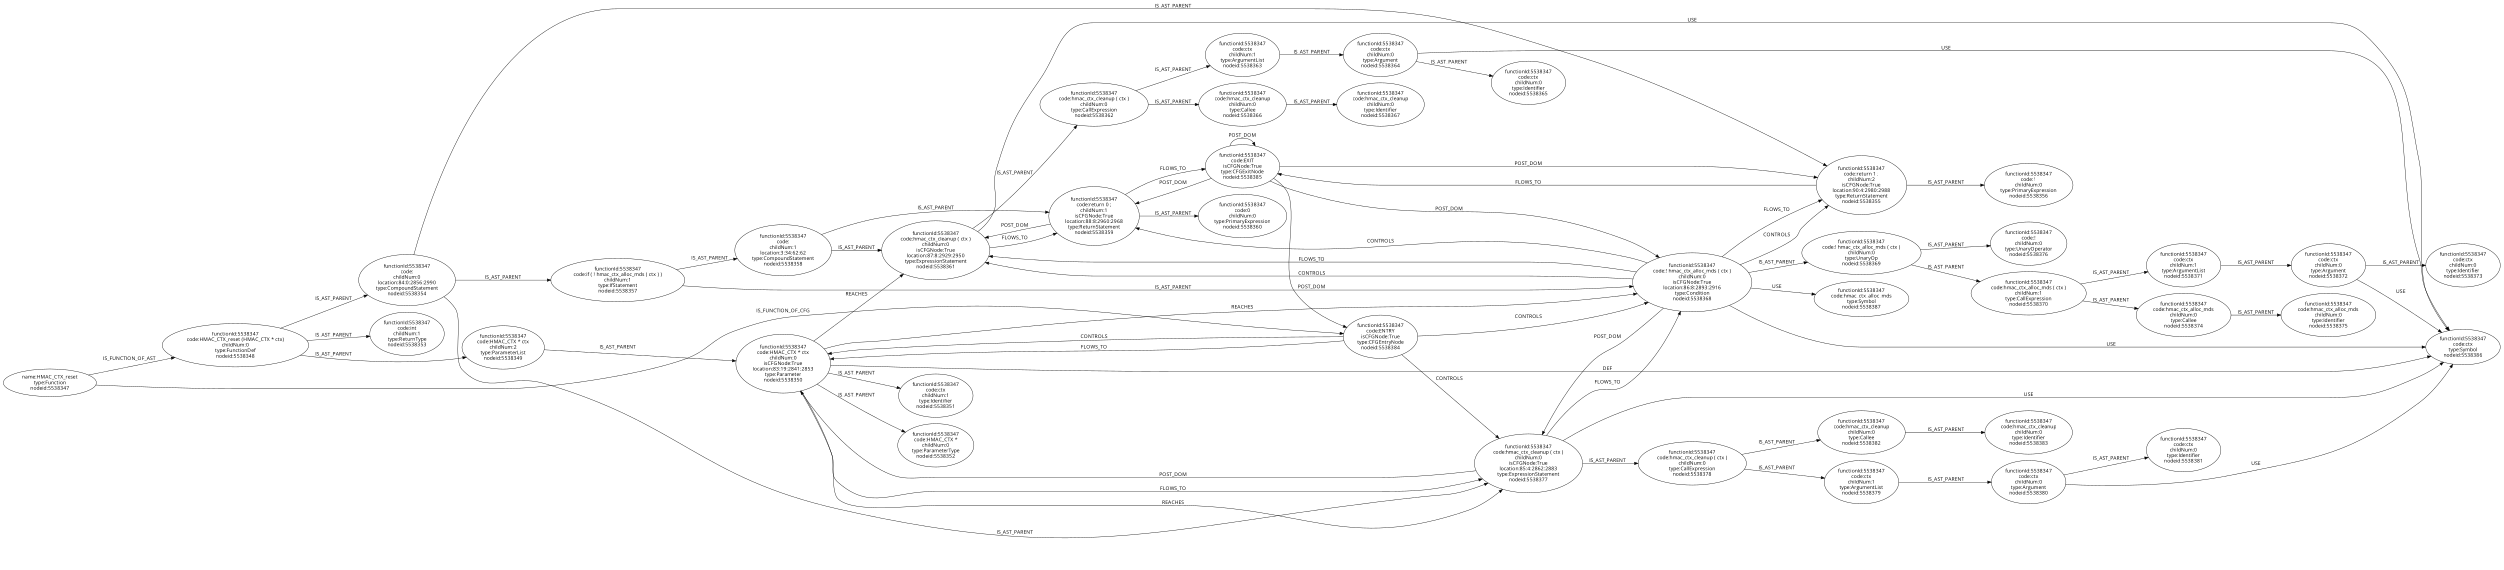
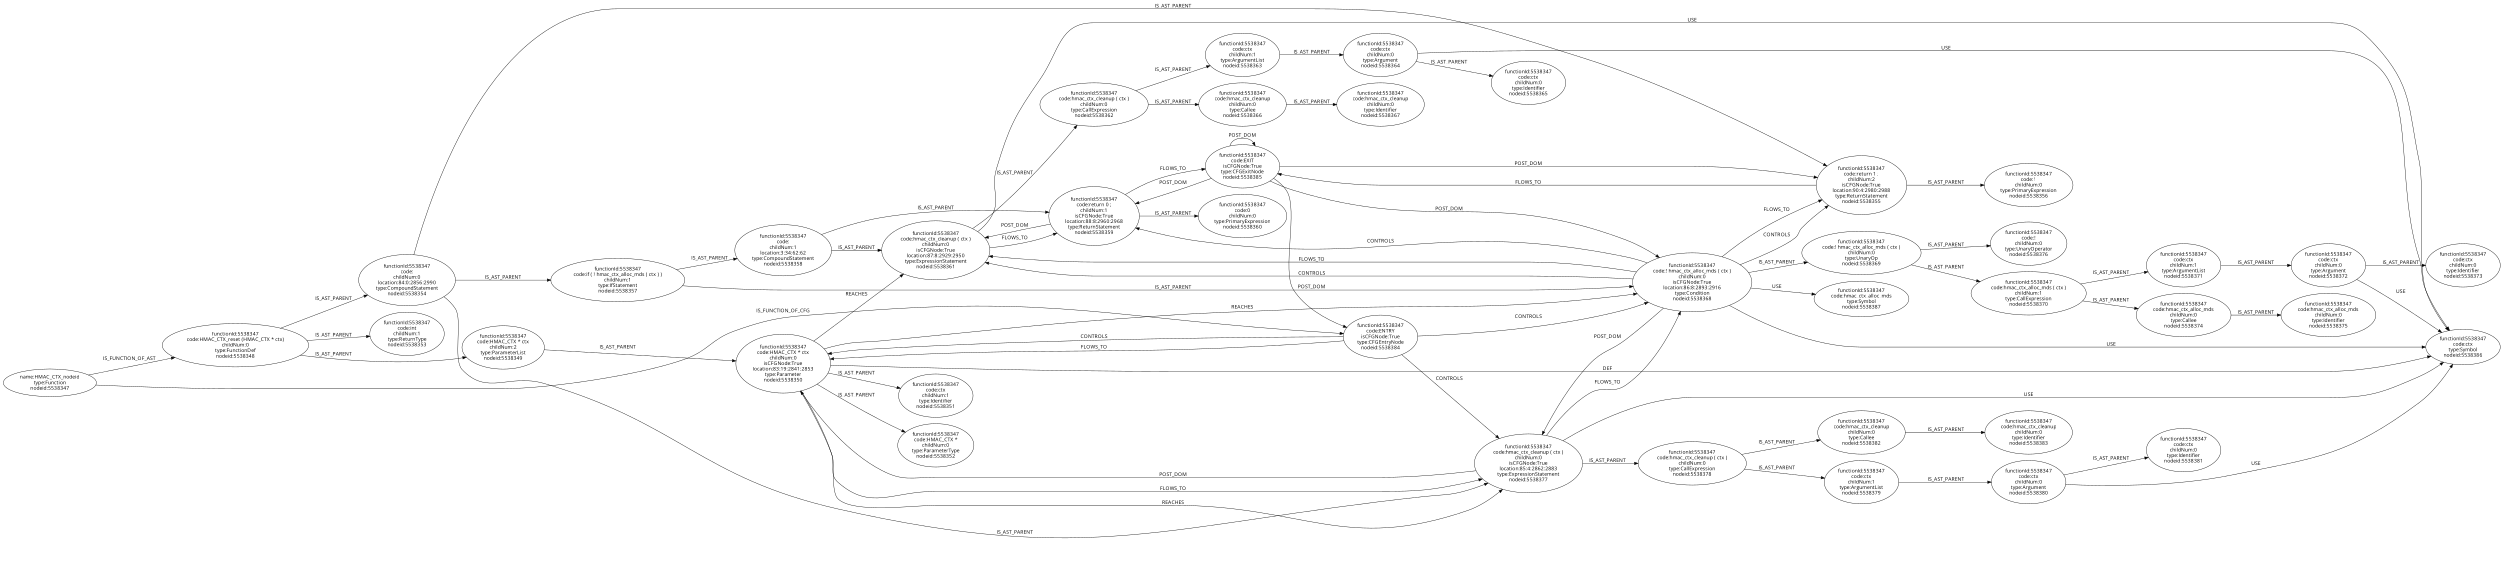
(50, 383) -> (50, 383)
